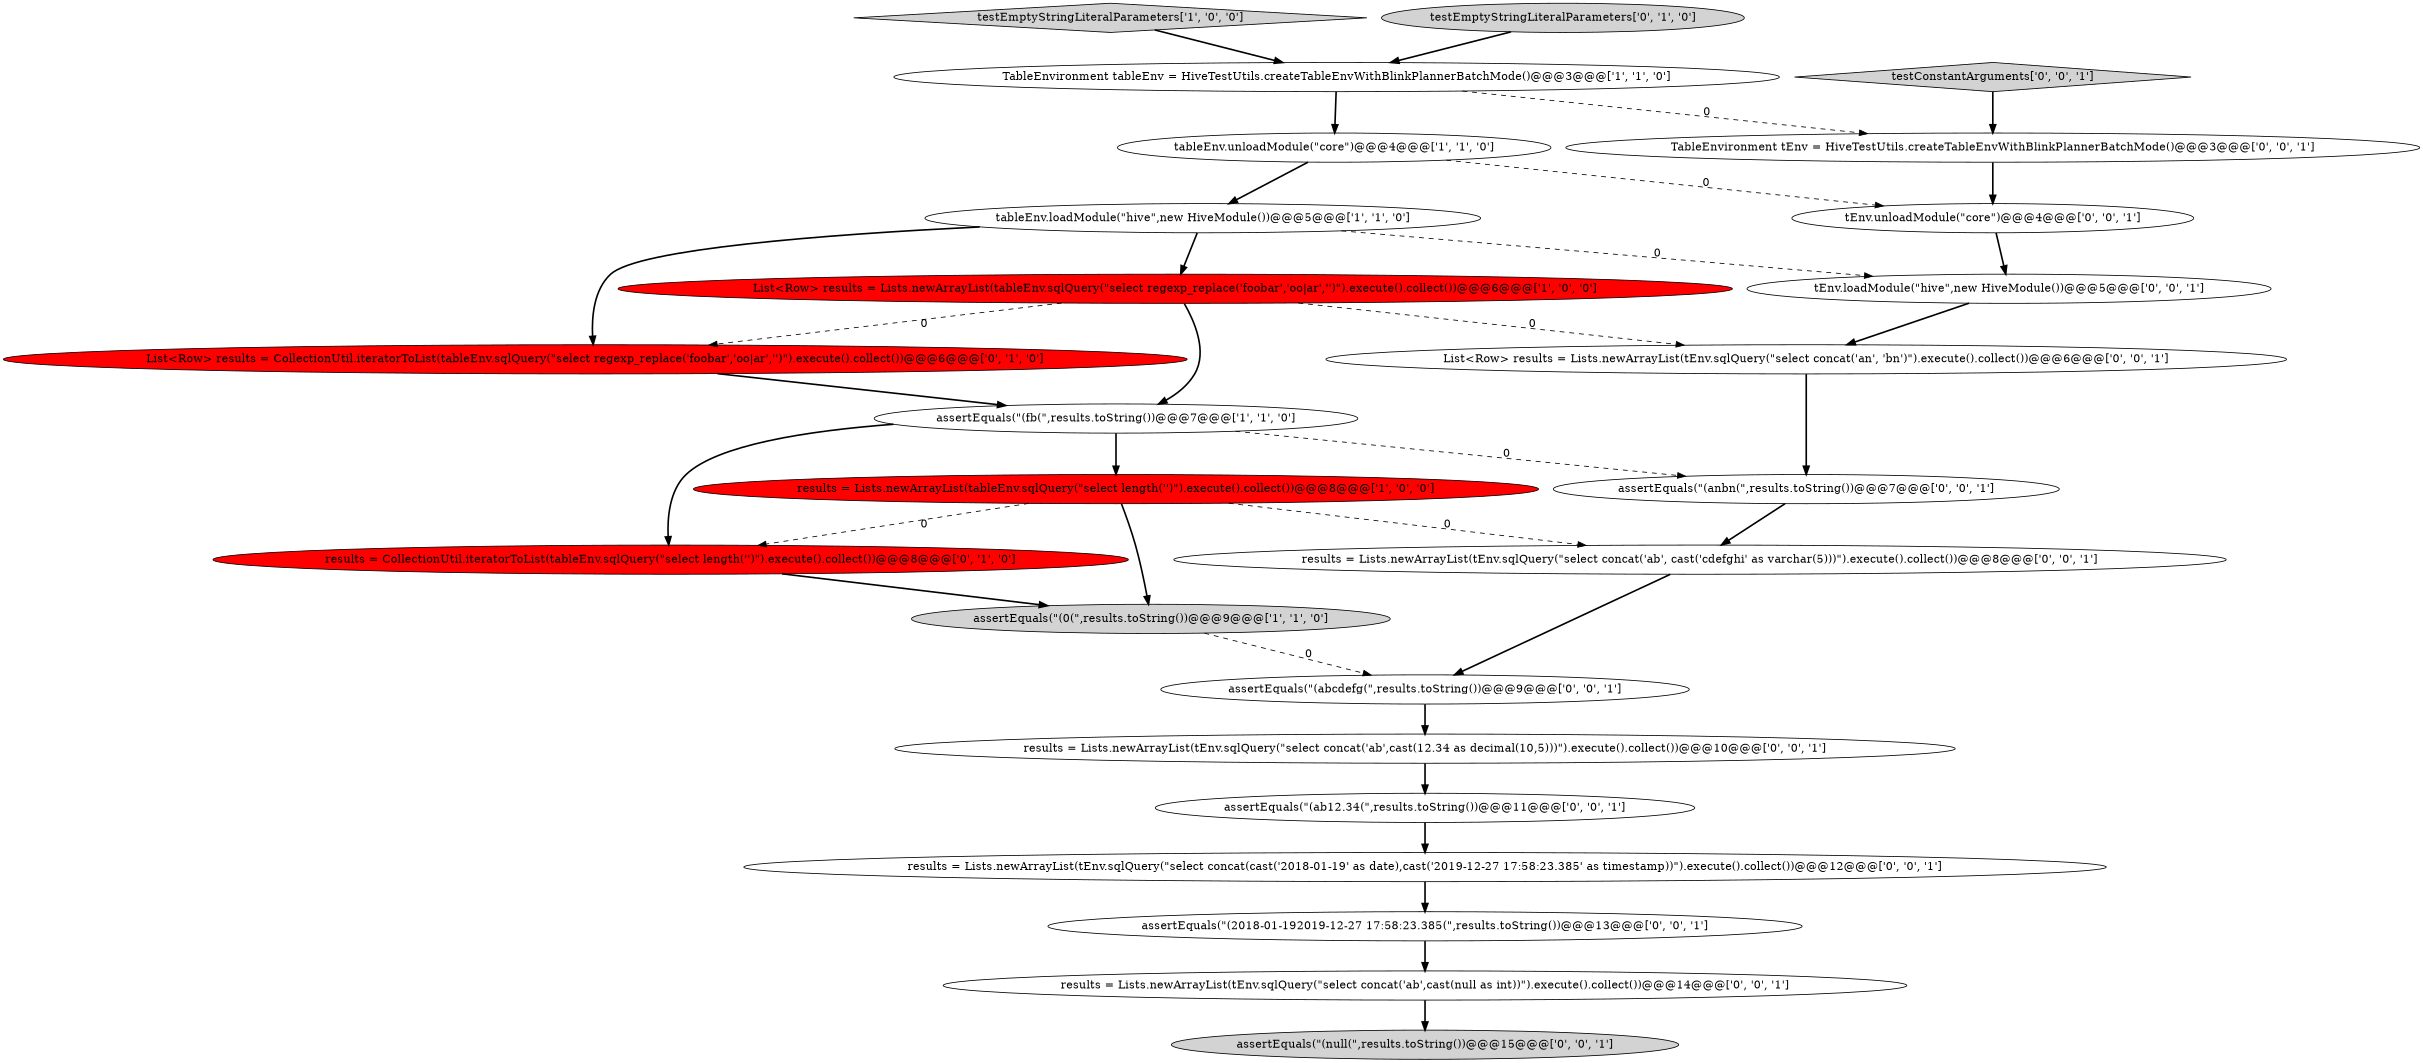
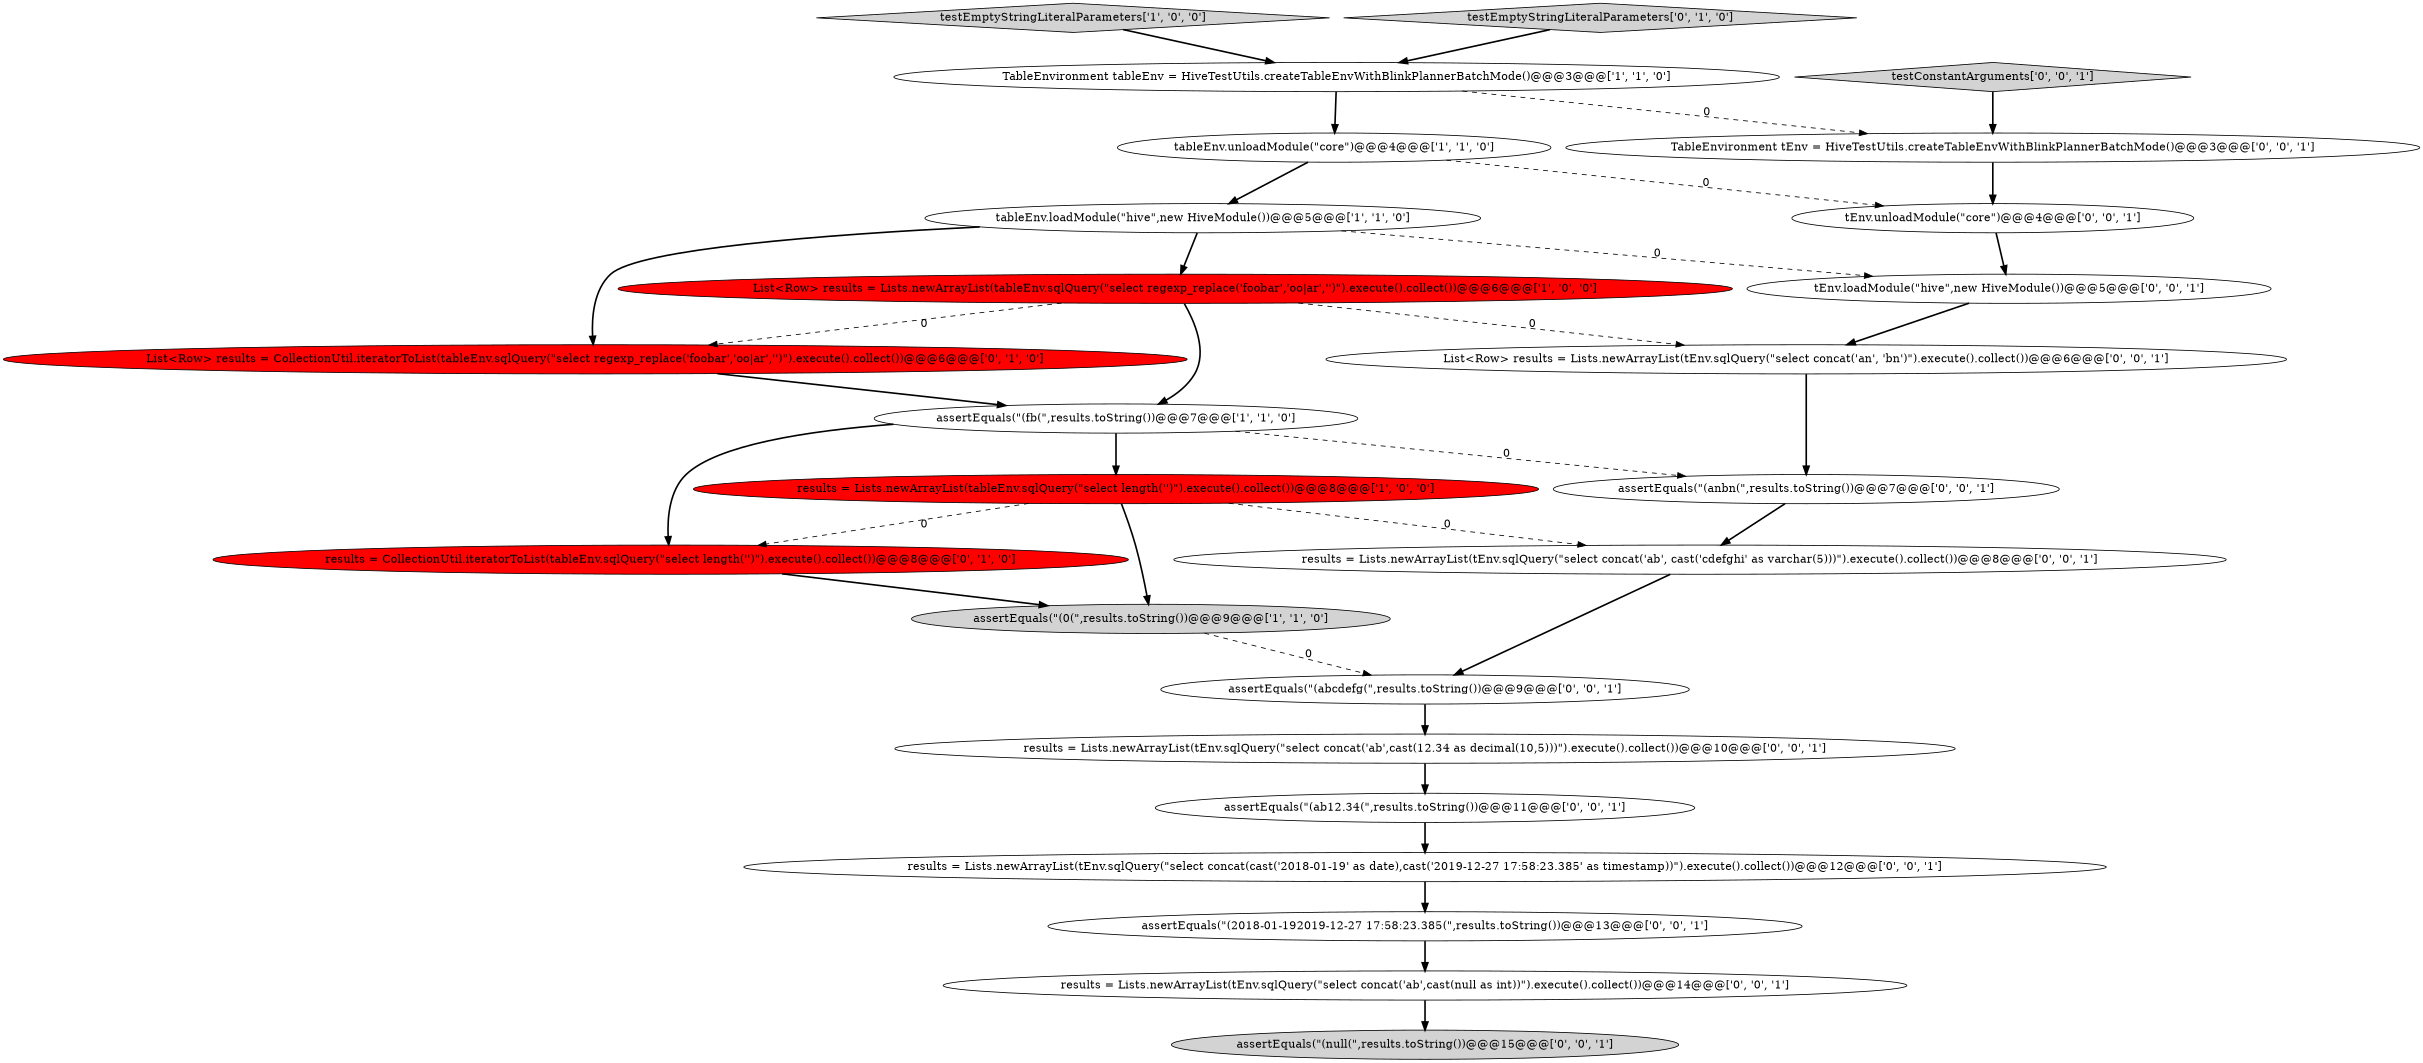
(1563, 18) -> (1600, 18)
